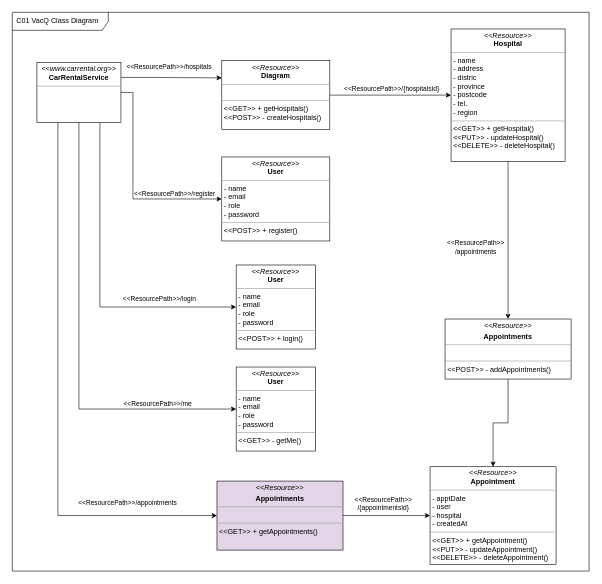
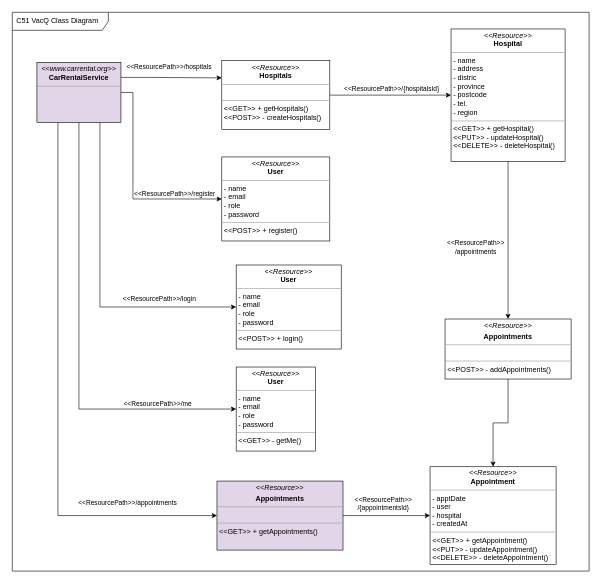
(56, 21) -> (56, 21)
(274, 78) -> (274, 78)
(79, 92) -> (79, 92)
(276, 307) -> (289, 307)
